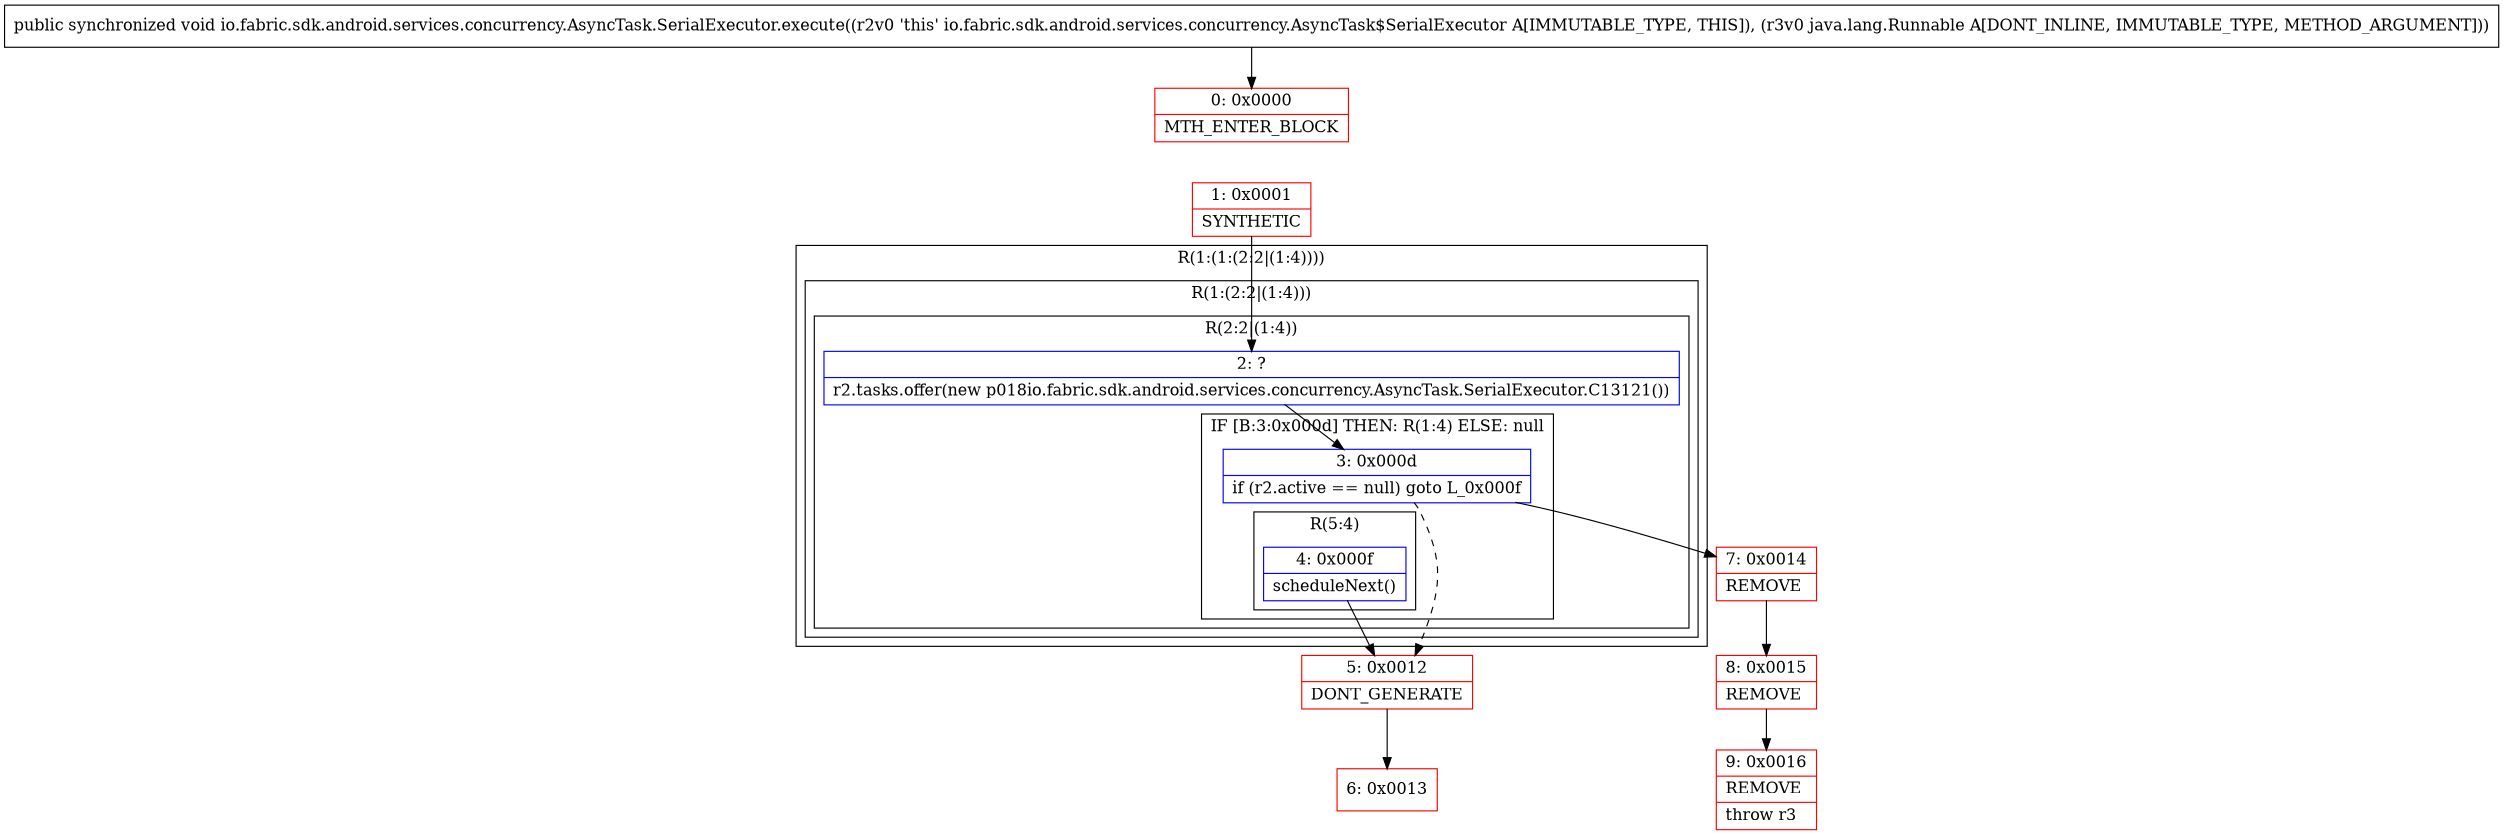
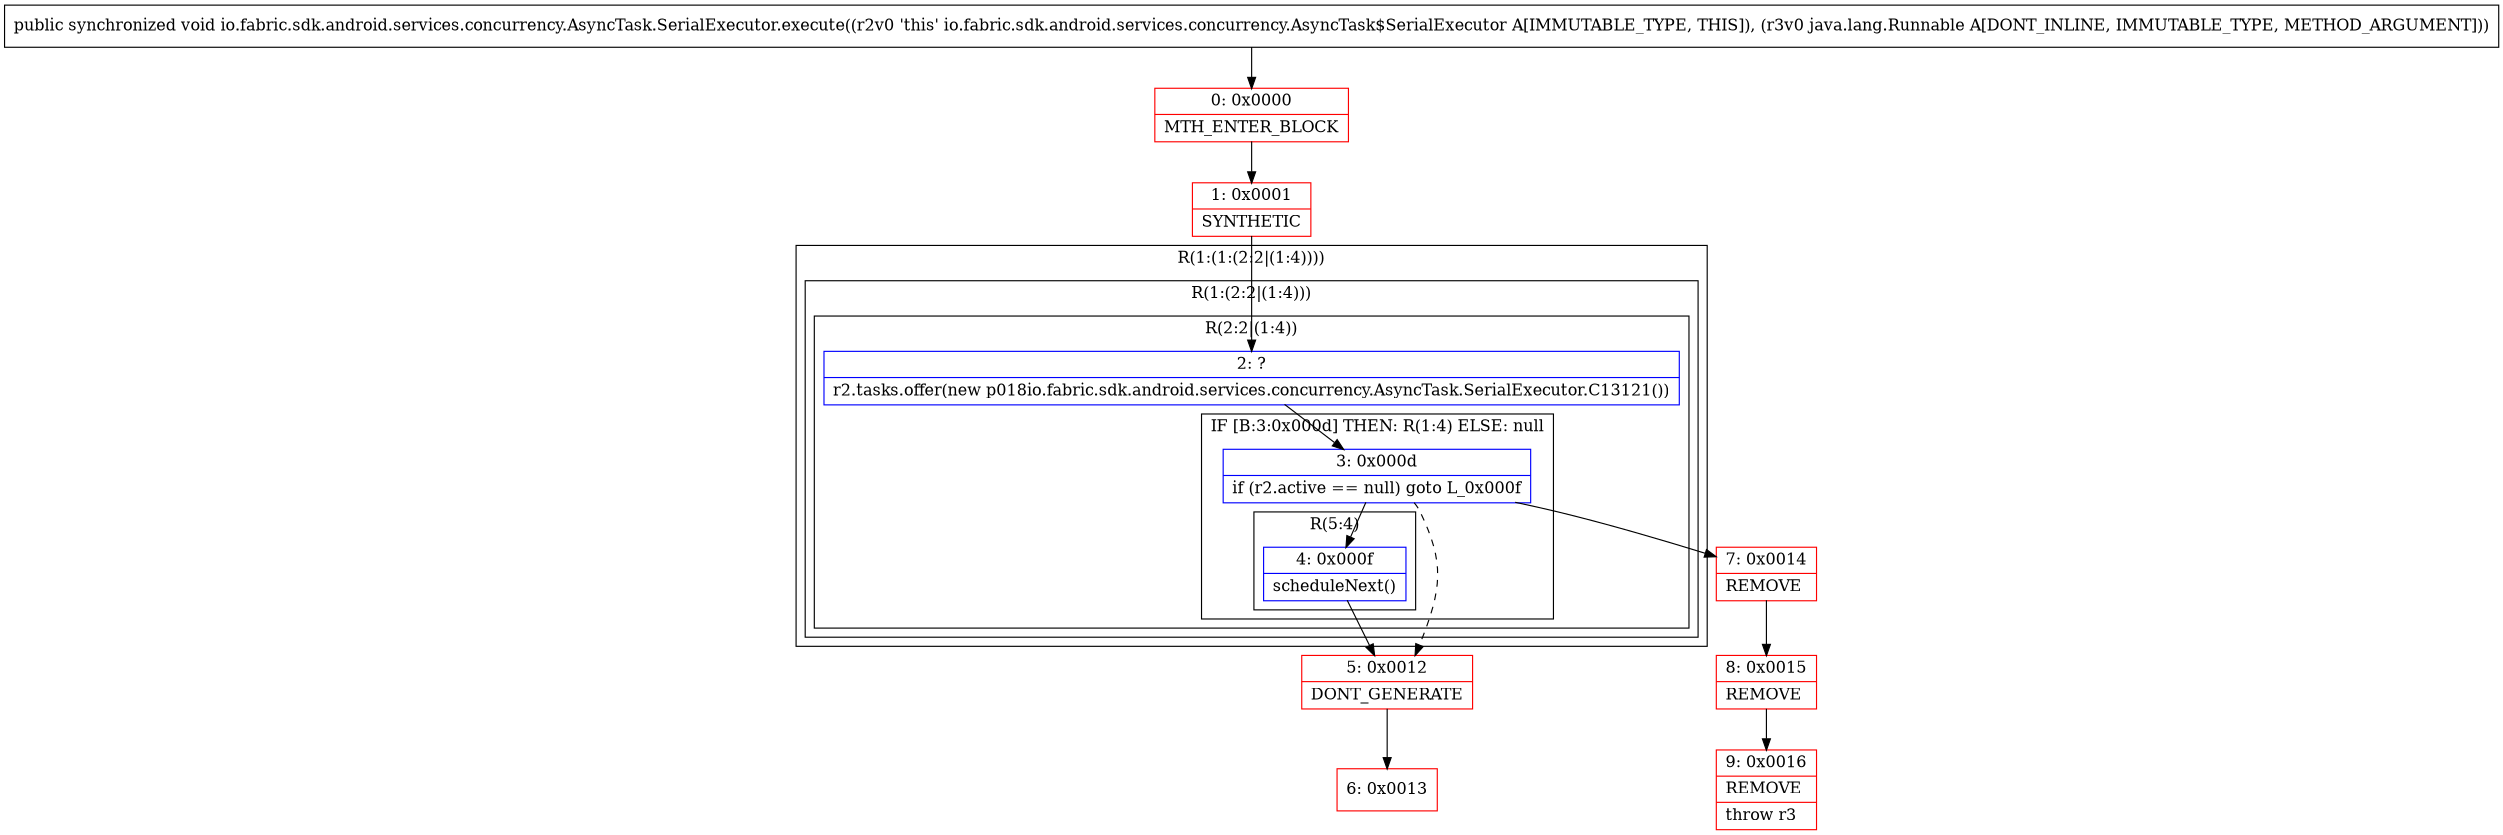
none -> (1252, 157)
none -> (1358, 520)
